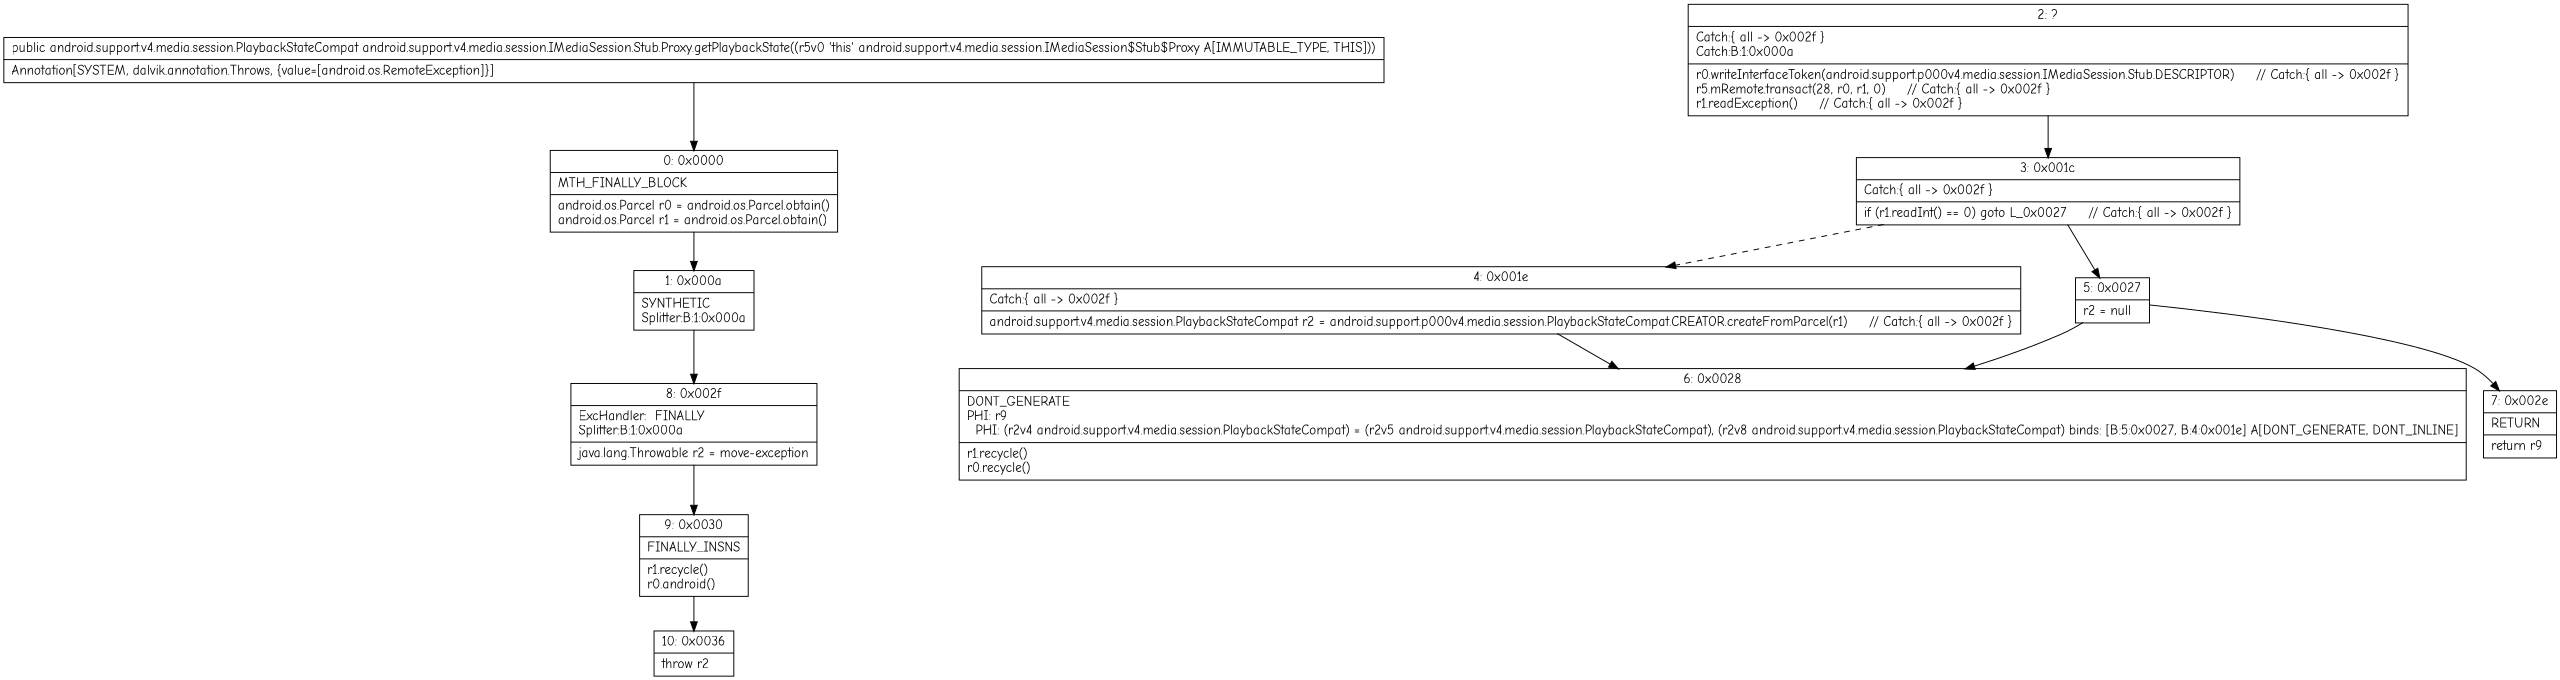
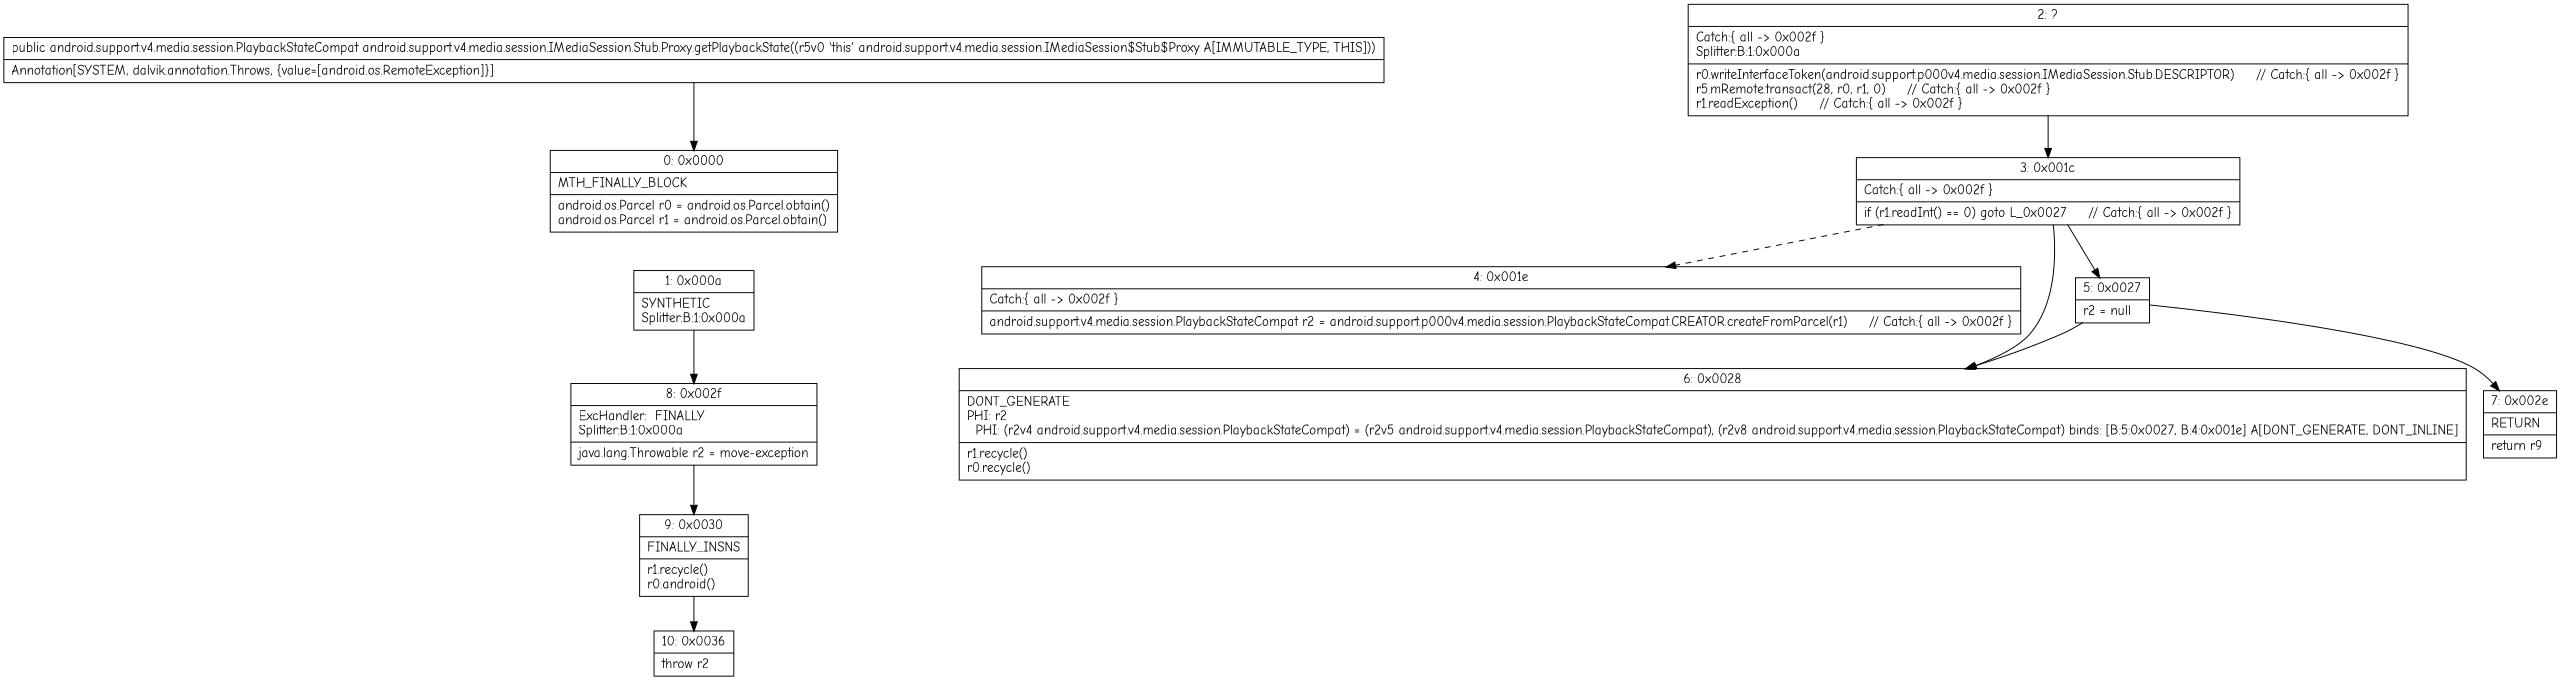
(1745, 52) -> (1748, 52)
(694, 247) -> none
(1584, 349) -> (2043, 312)
(989, 416) -> (989, 416)
